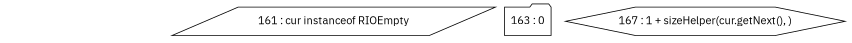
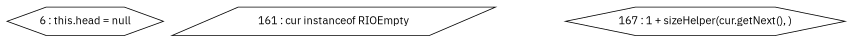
none -> (85, 21)
(528, 21) -> none
